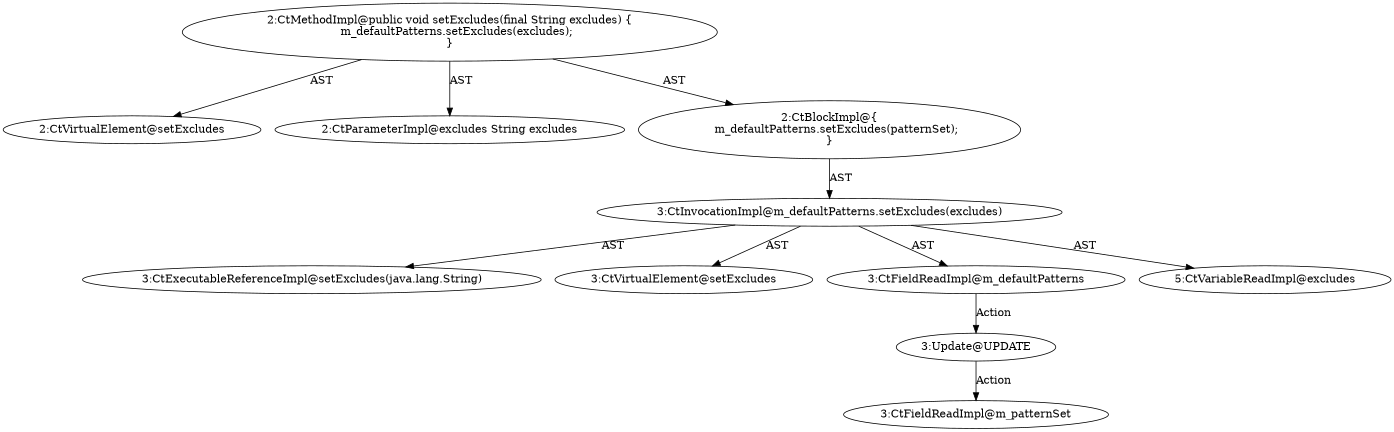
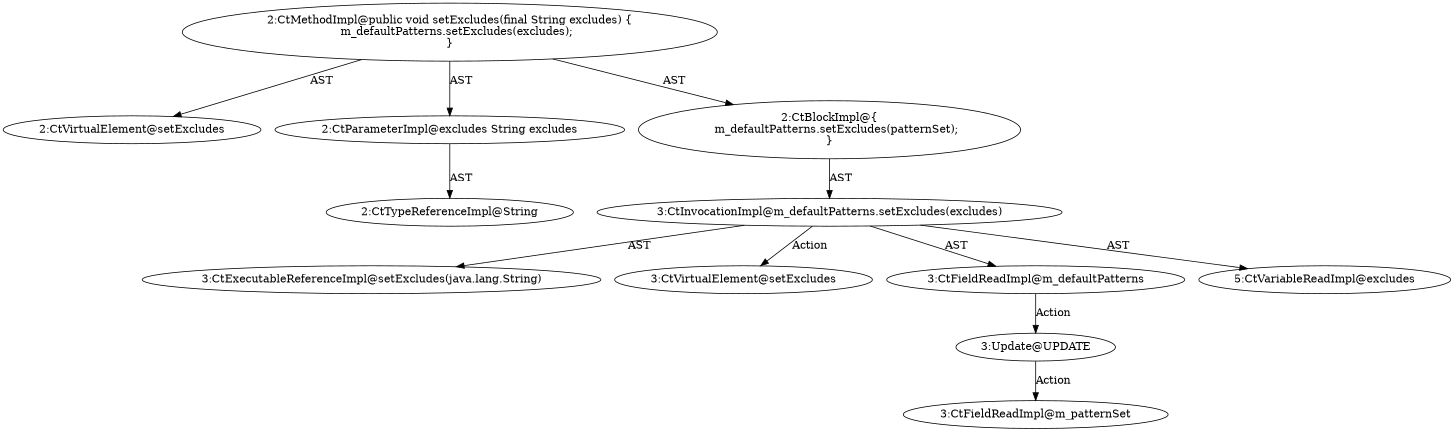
none -> (450, 212)
(777, 246) -> (810, 246)
